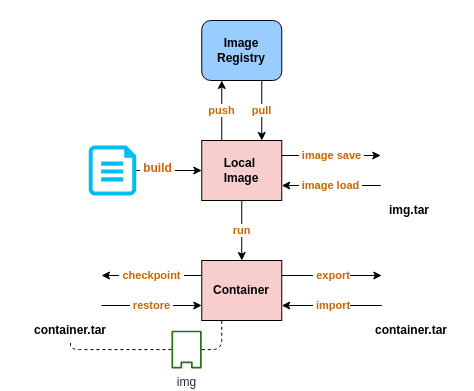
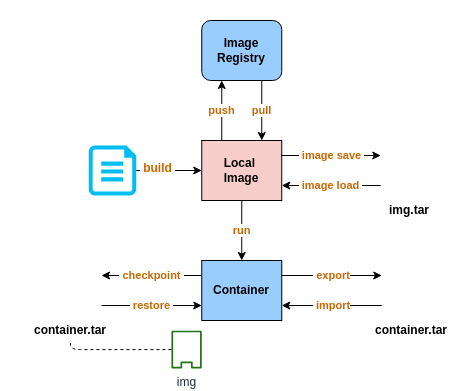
(242, 291) -> (242, 291)
(222, 342) -> none
